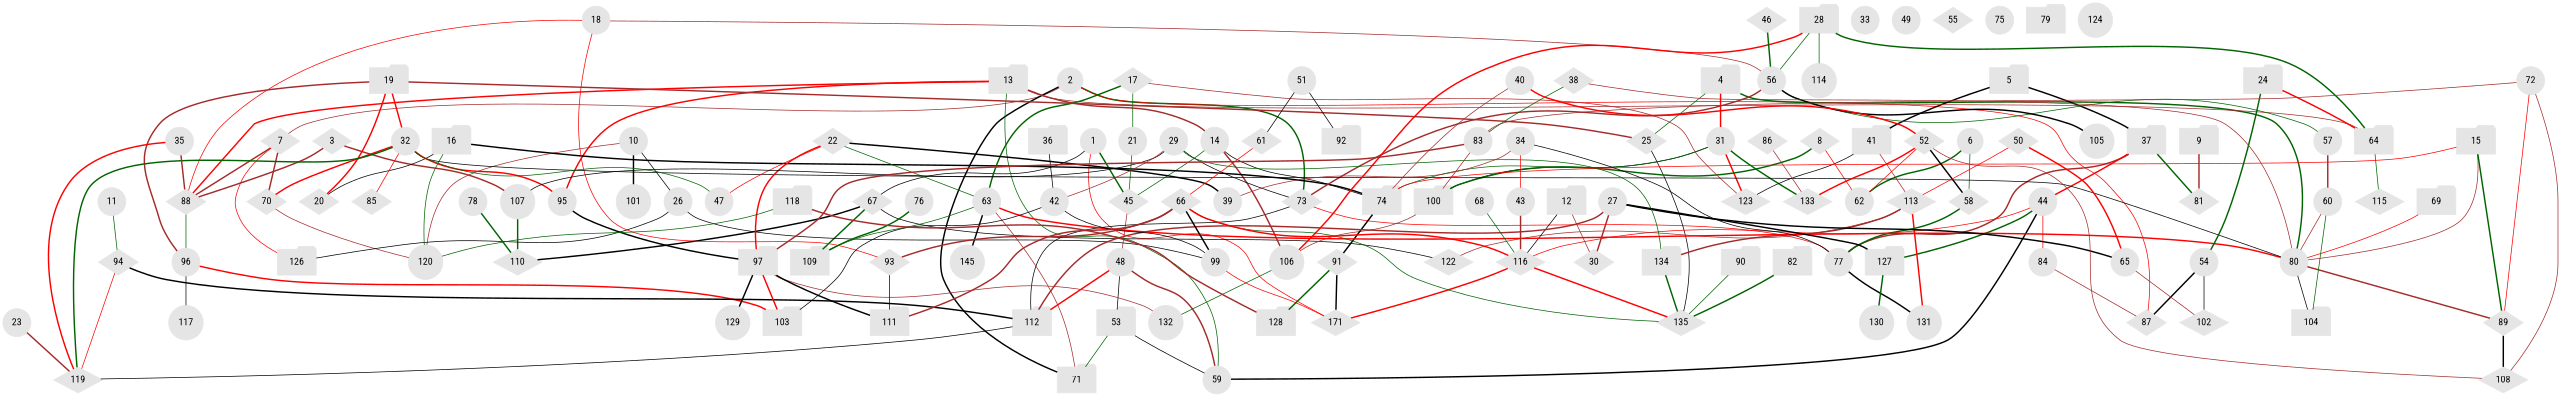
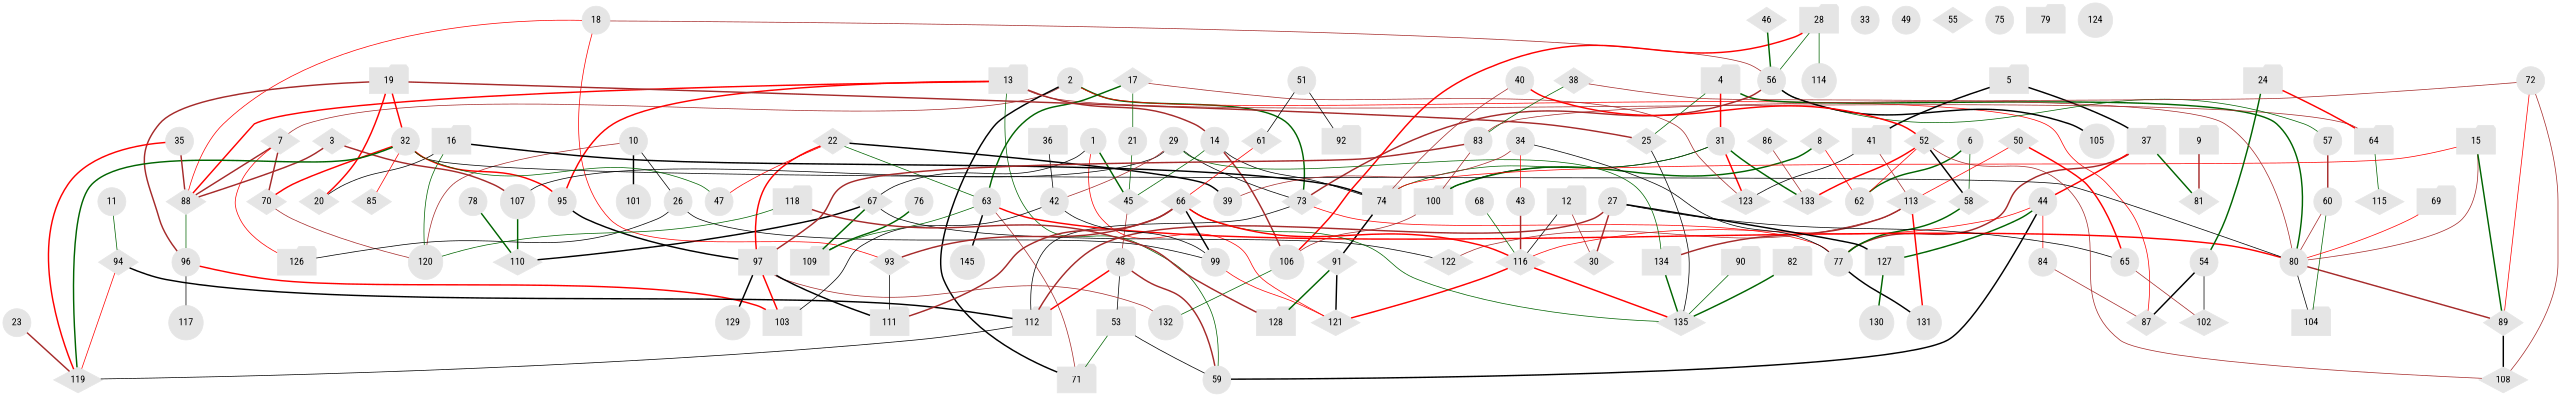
(2113, 47) -> none
(1870, 229) -> (1870, 229)
(1336, 323) -> (1336, 323)
